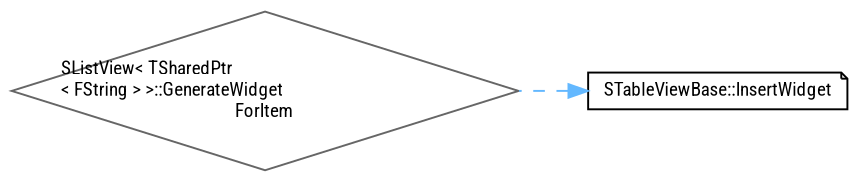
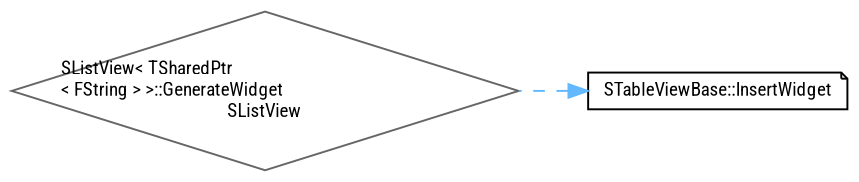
(265, 91) -> (265, 91)
